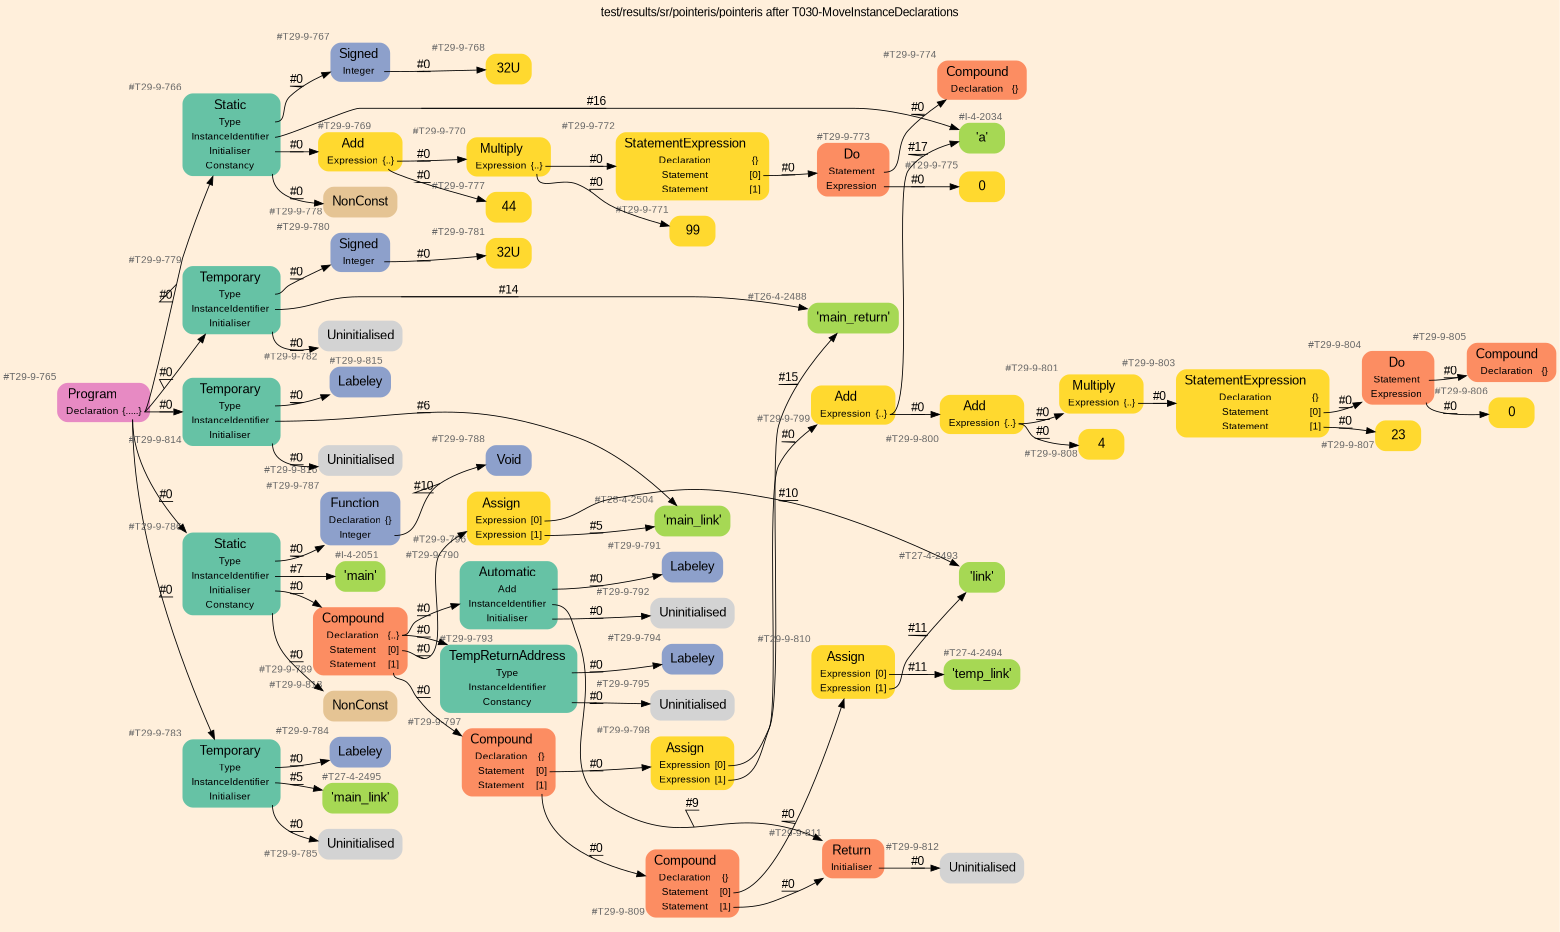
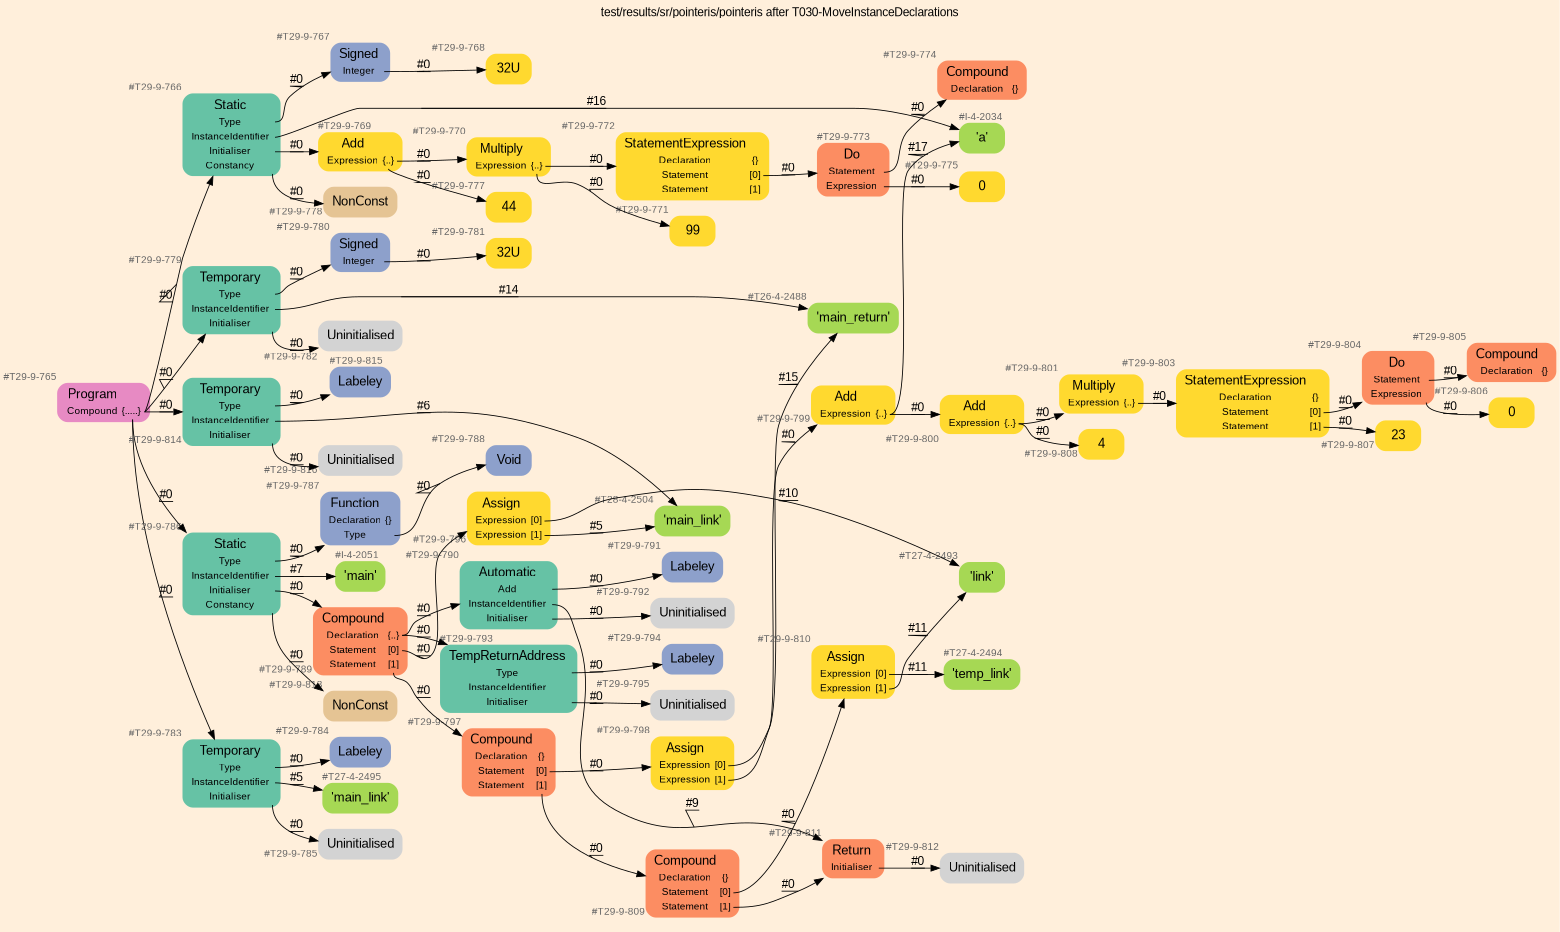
(93, 411) -> (93, 411)
(424, 487) -> (424, 487)
(355, 535) -> (355, 535)
(507, 702) -> (507, 702)
